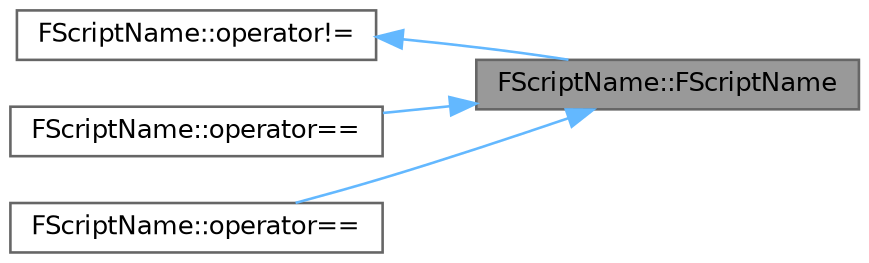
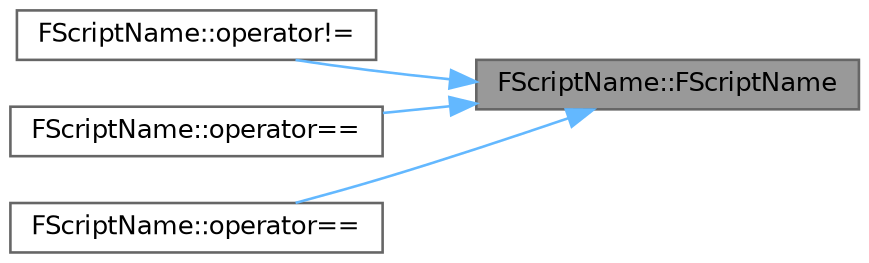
(486, 48) -> (373, 71)
